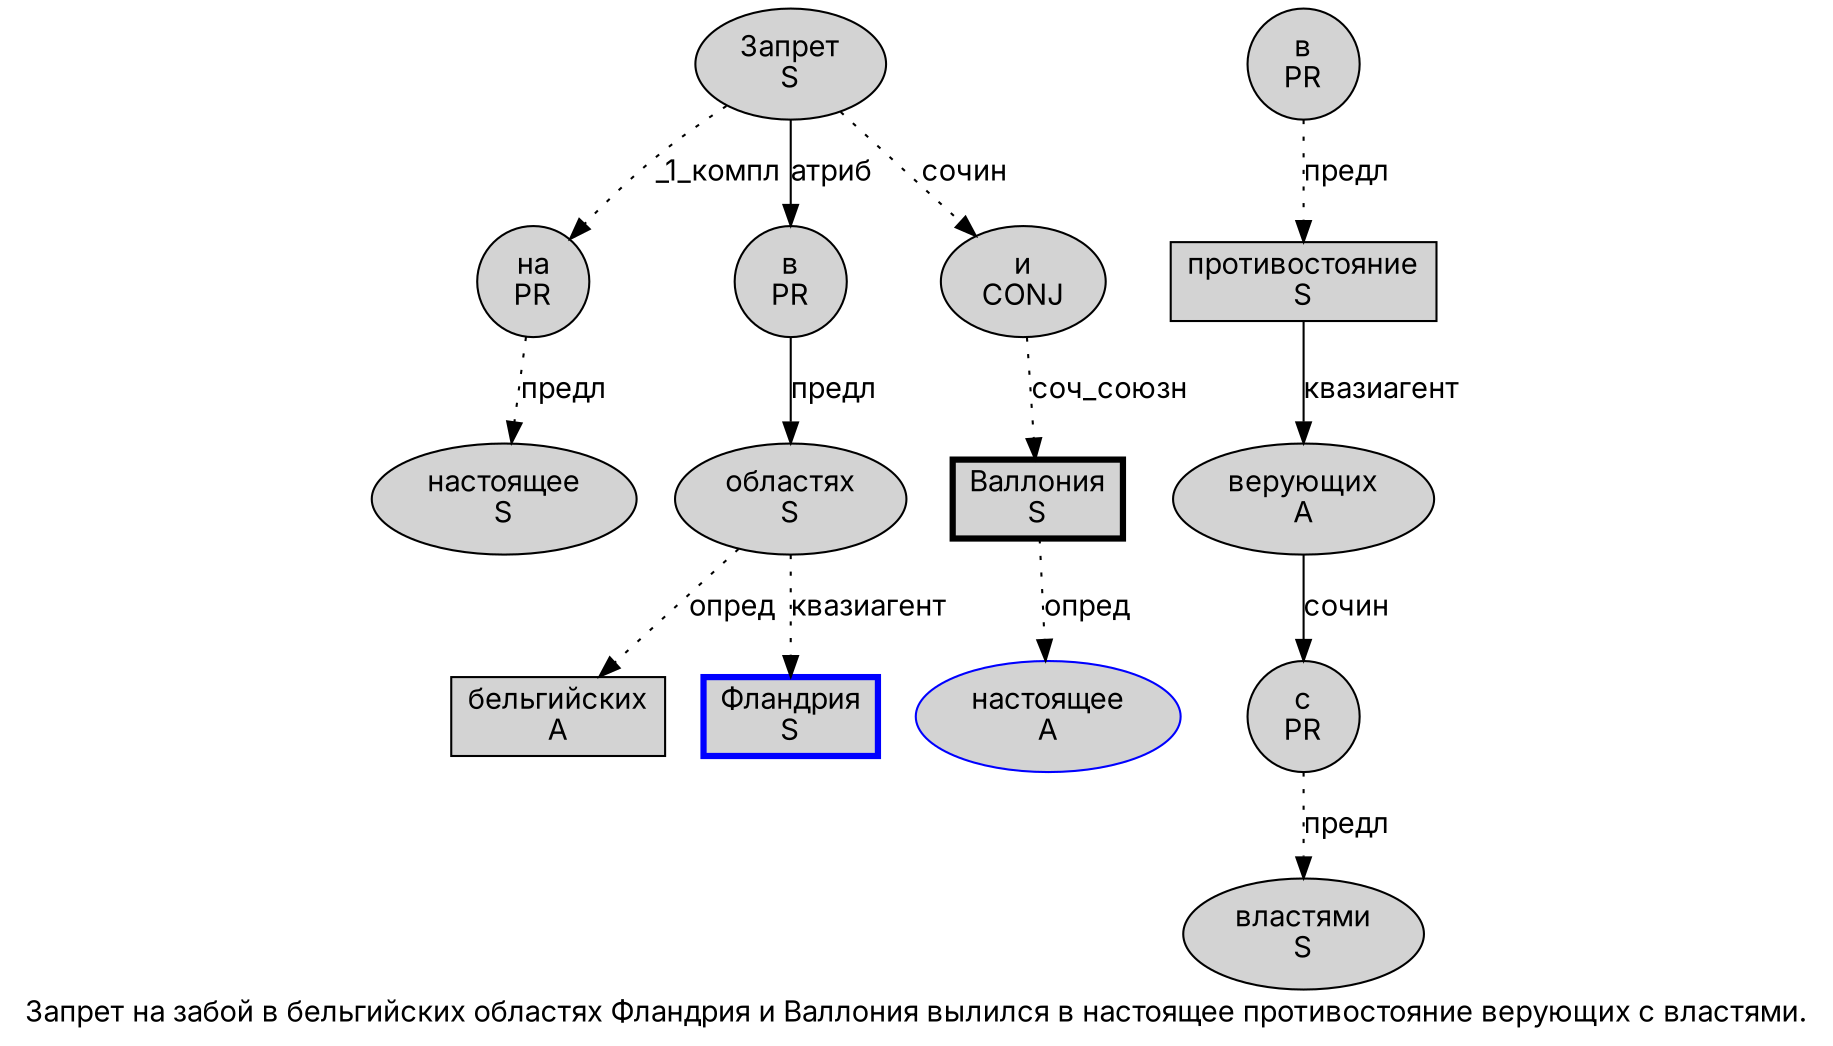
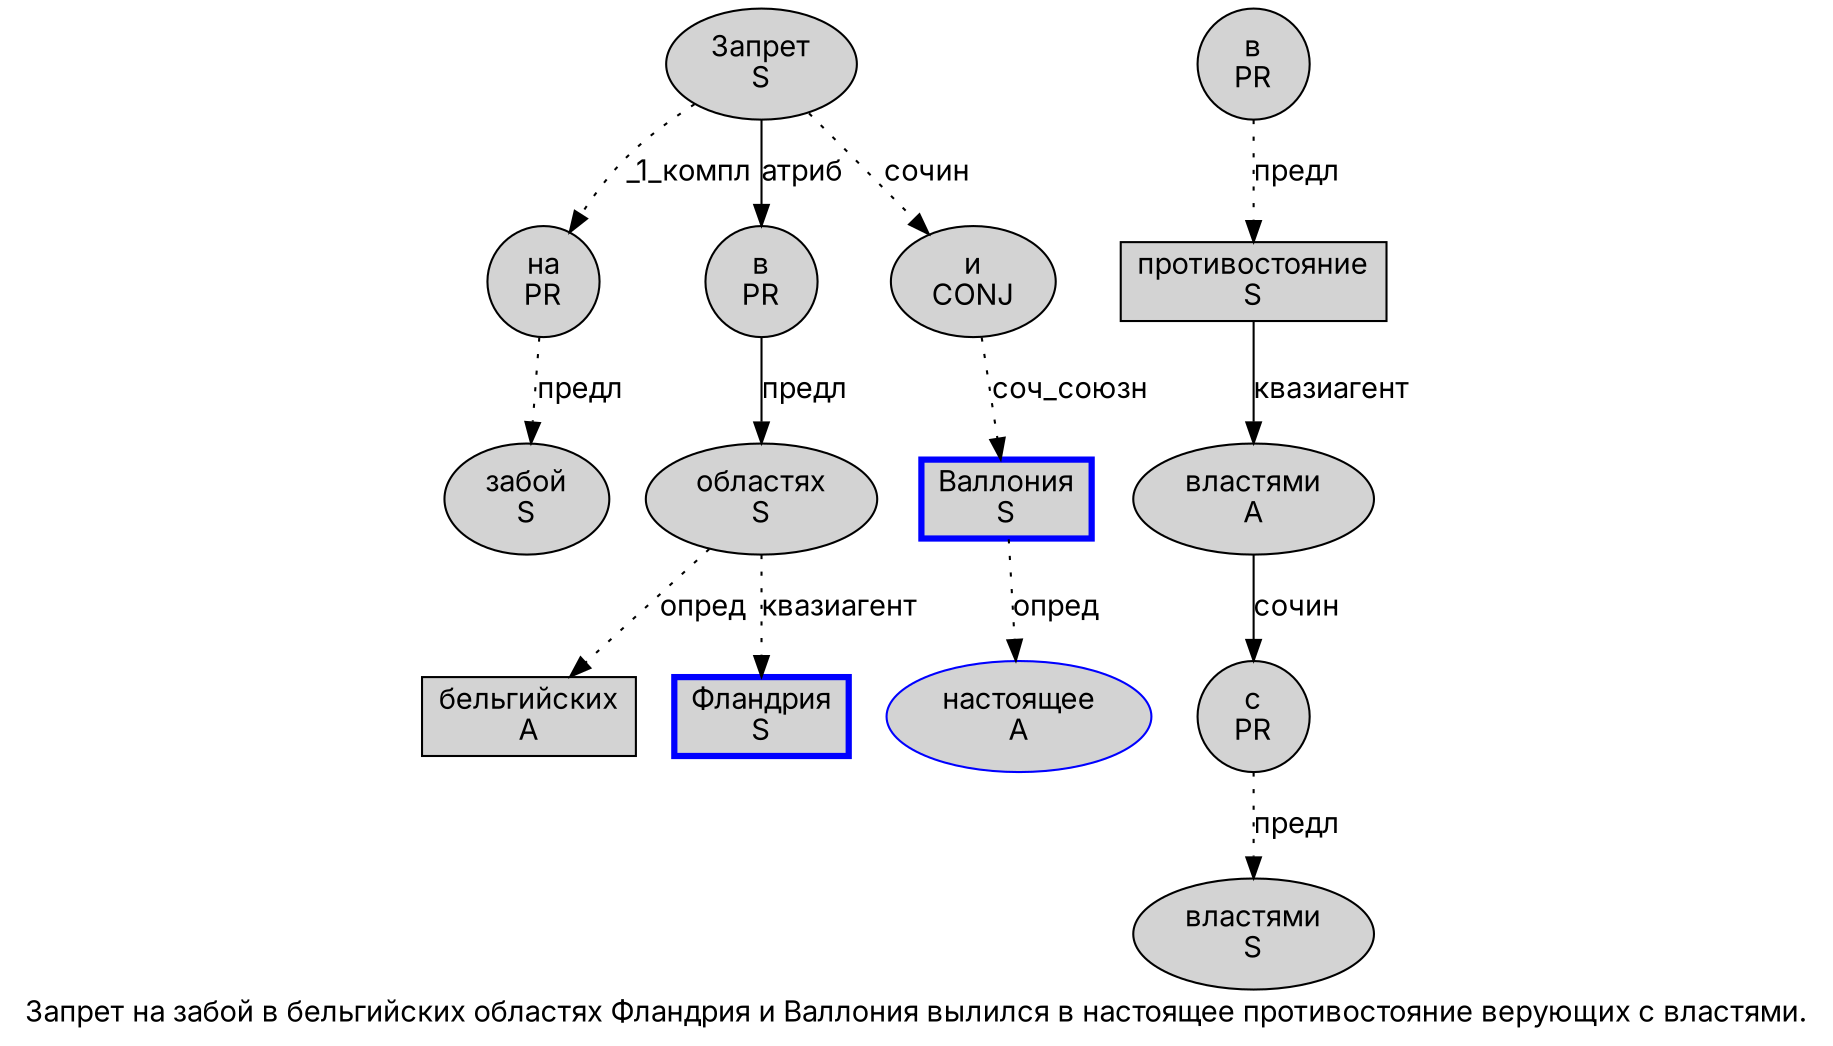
(504, 499) -> (527, 499)
(1038, 499) -> (1007, 499)
(1304, 499) -> (1254, 499)
